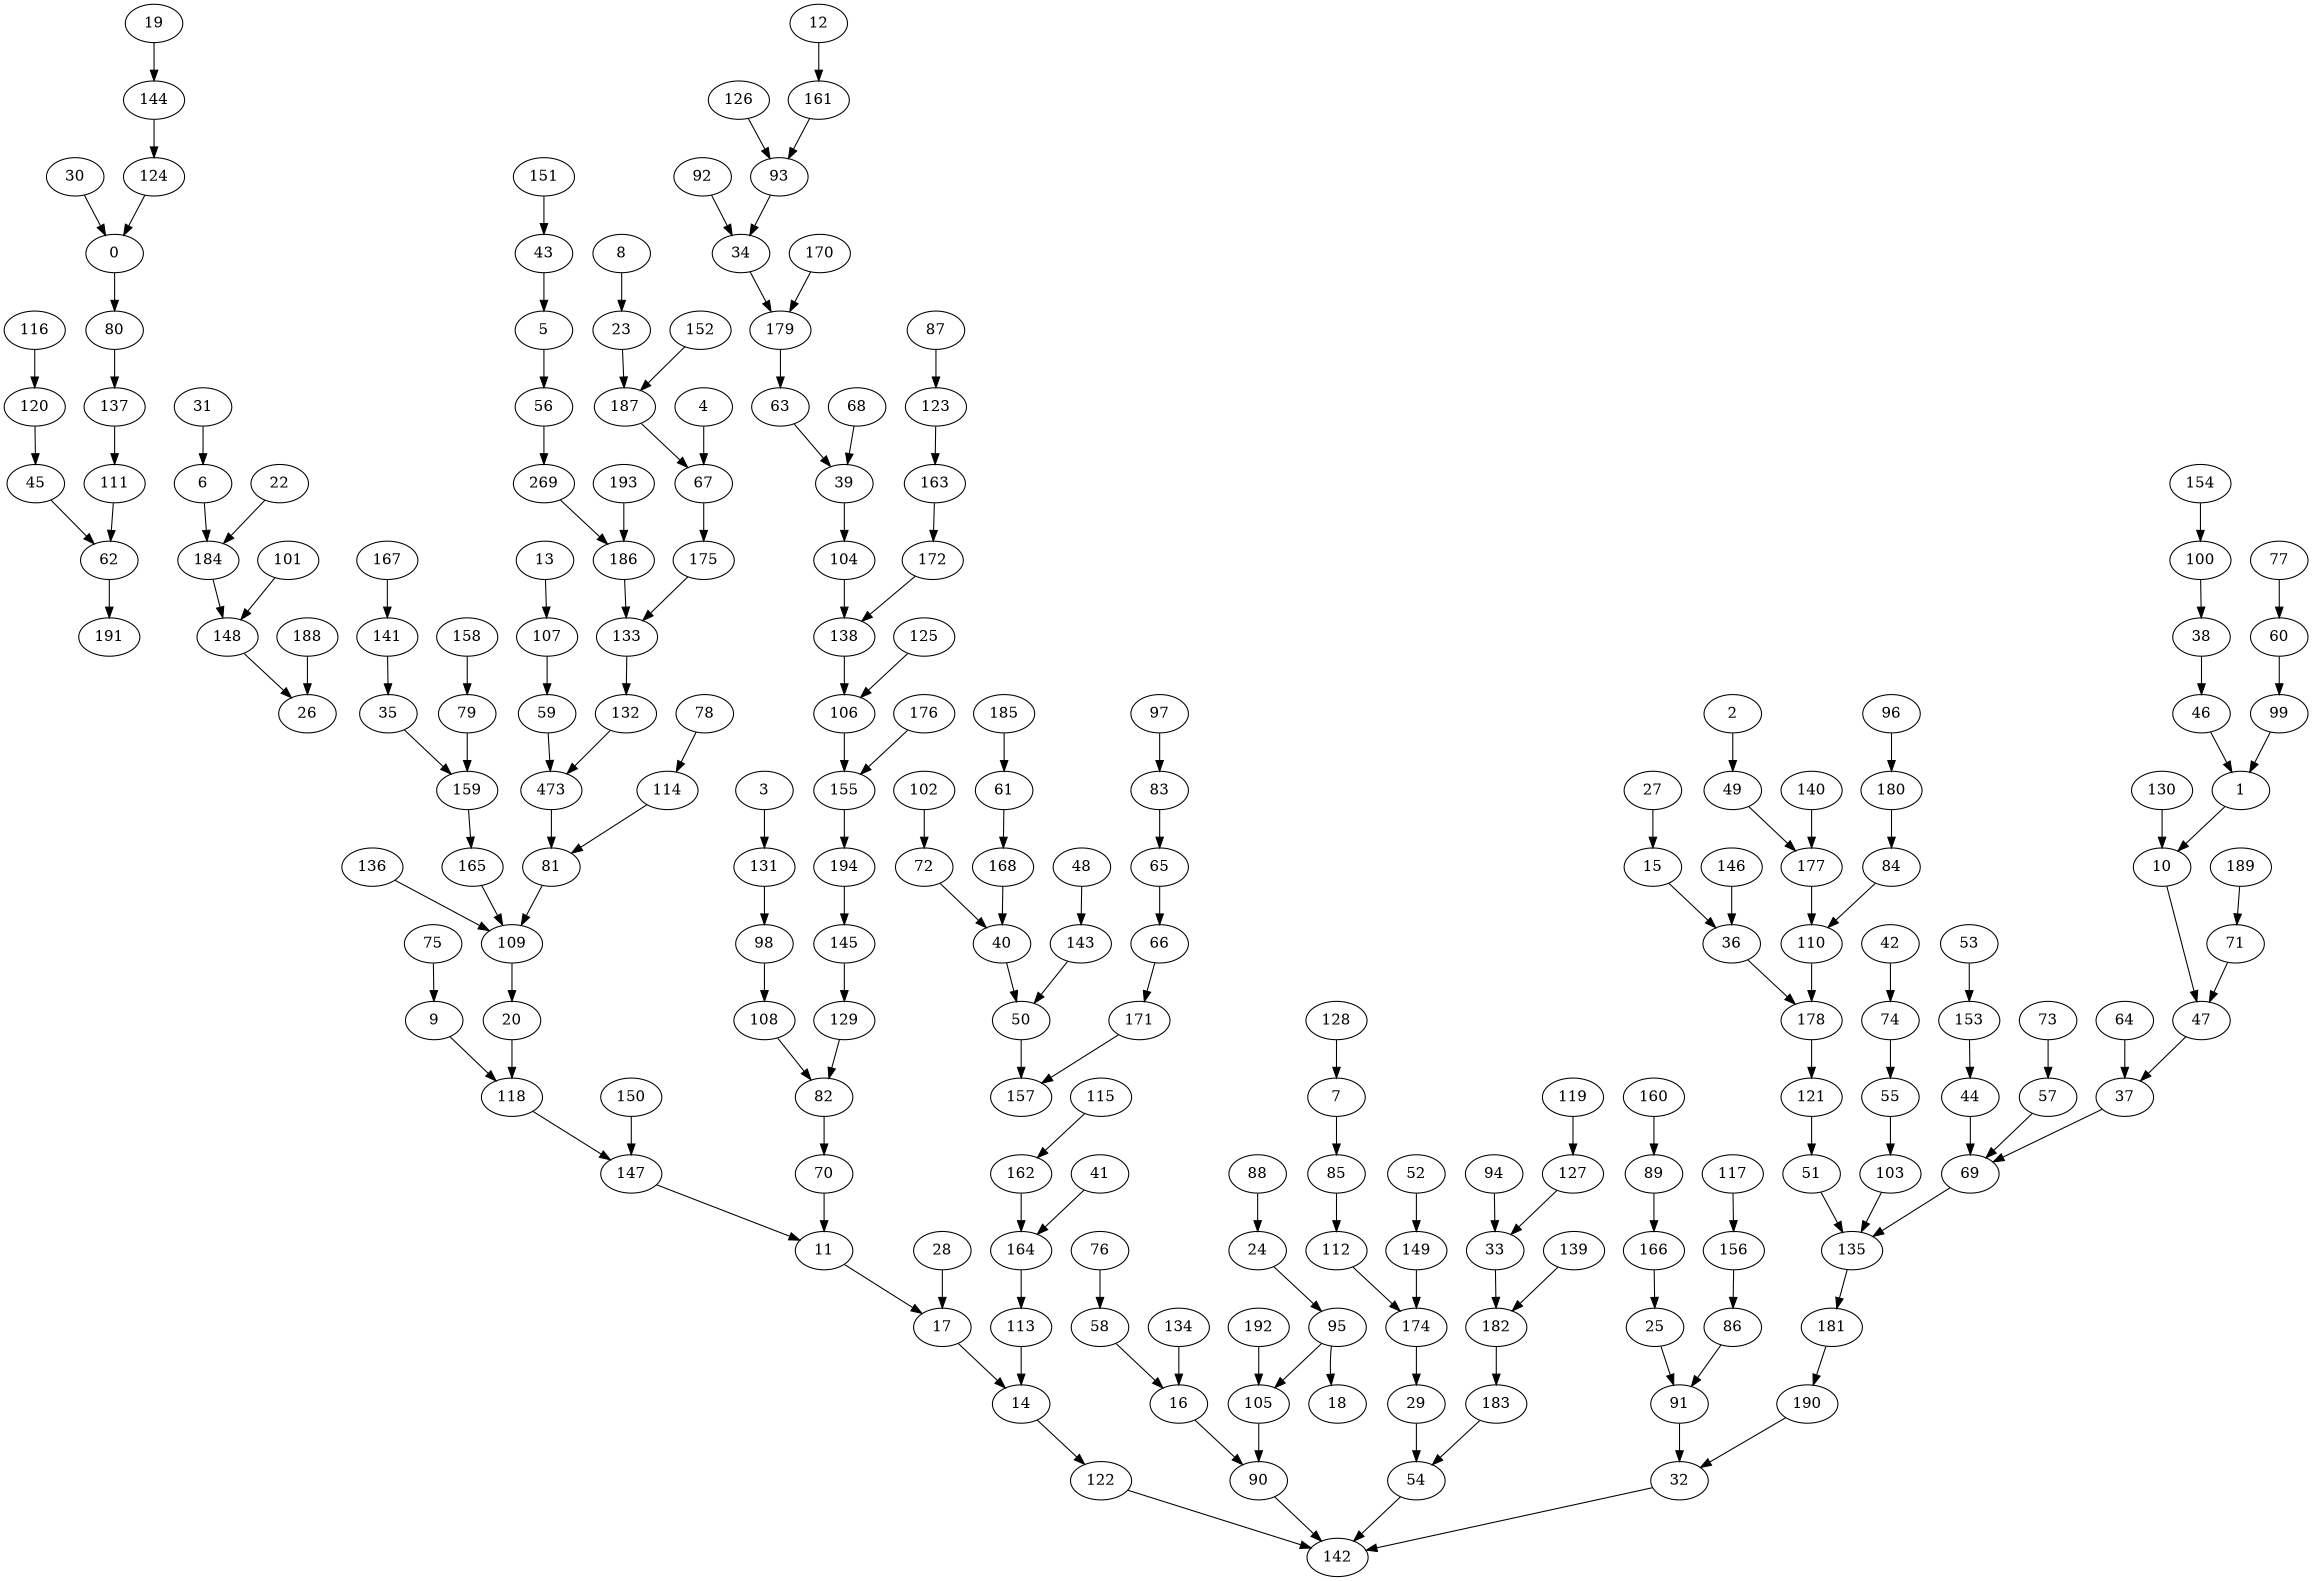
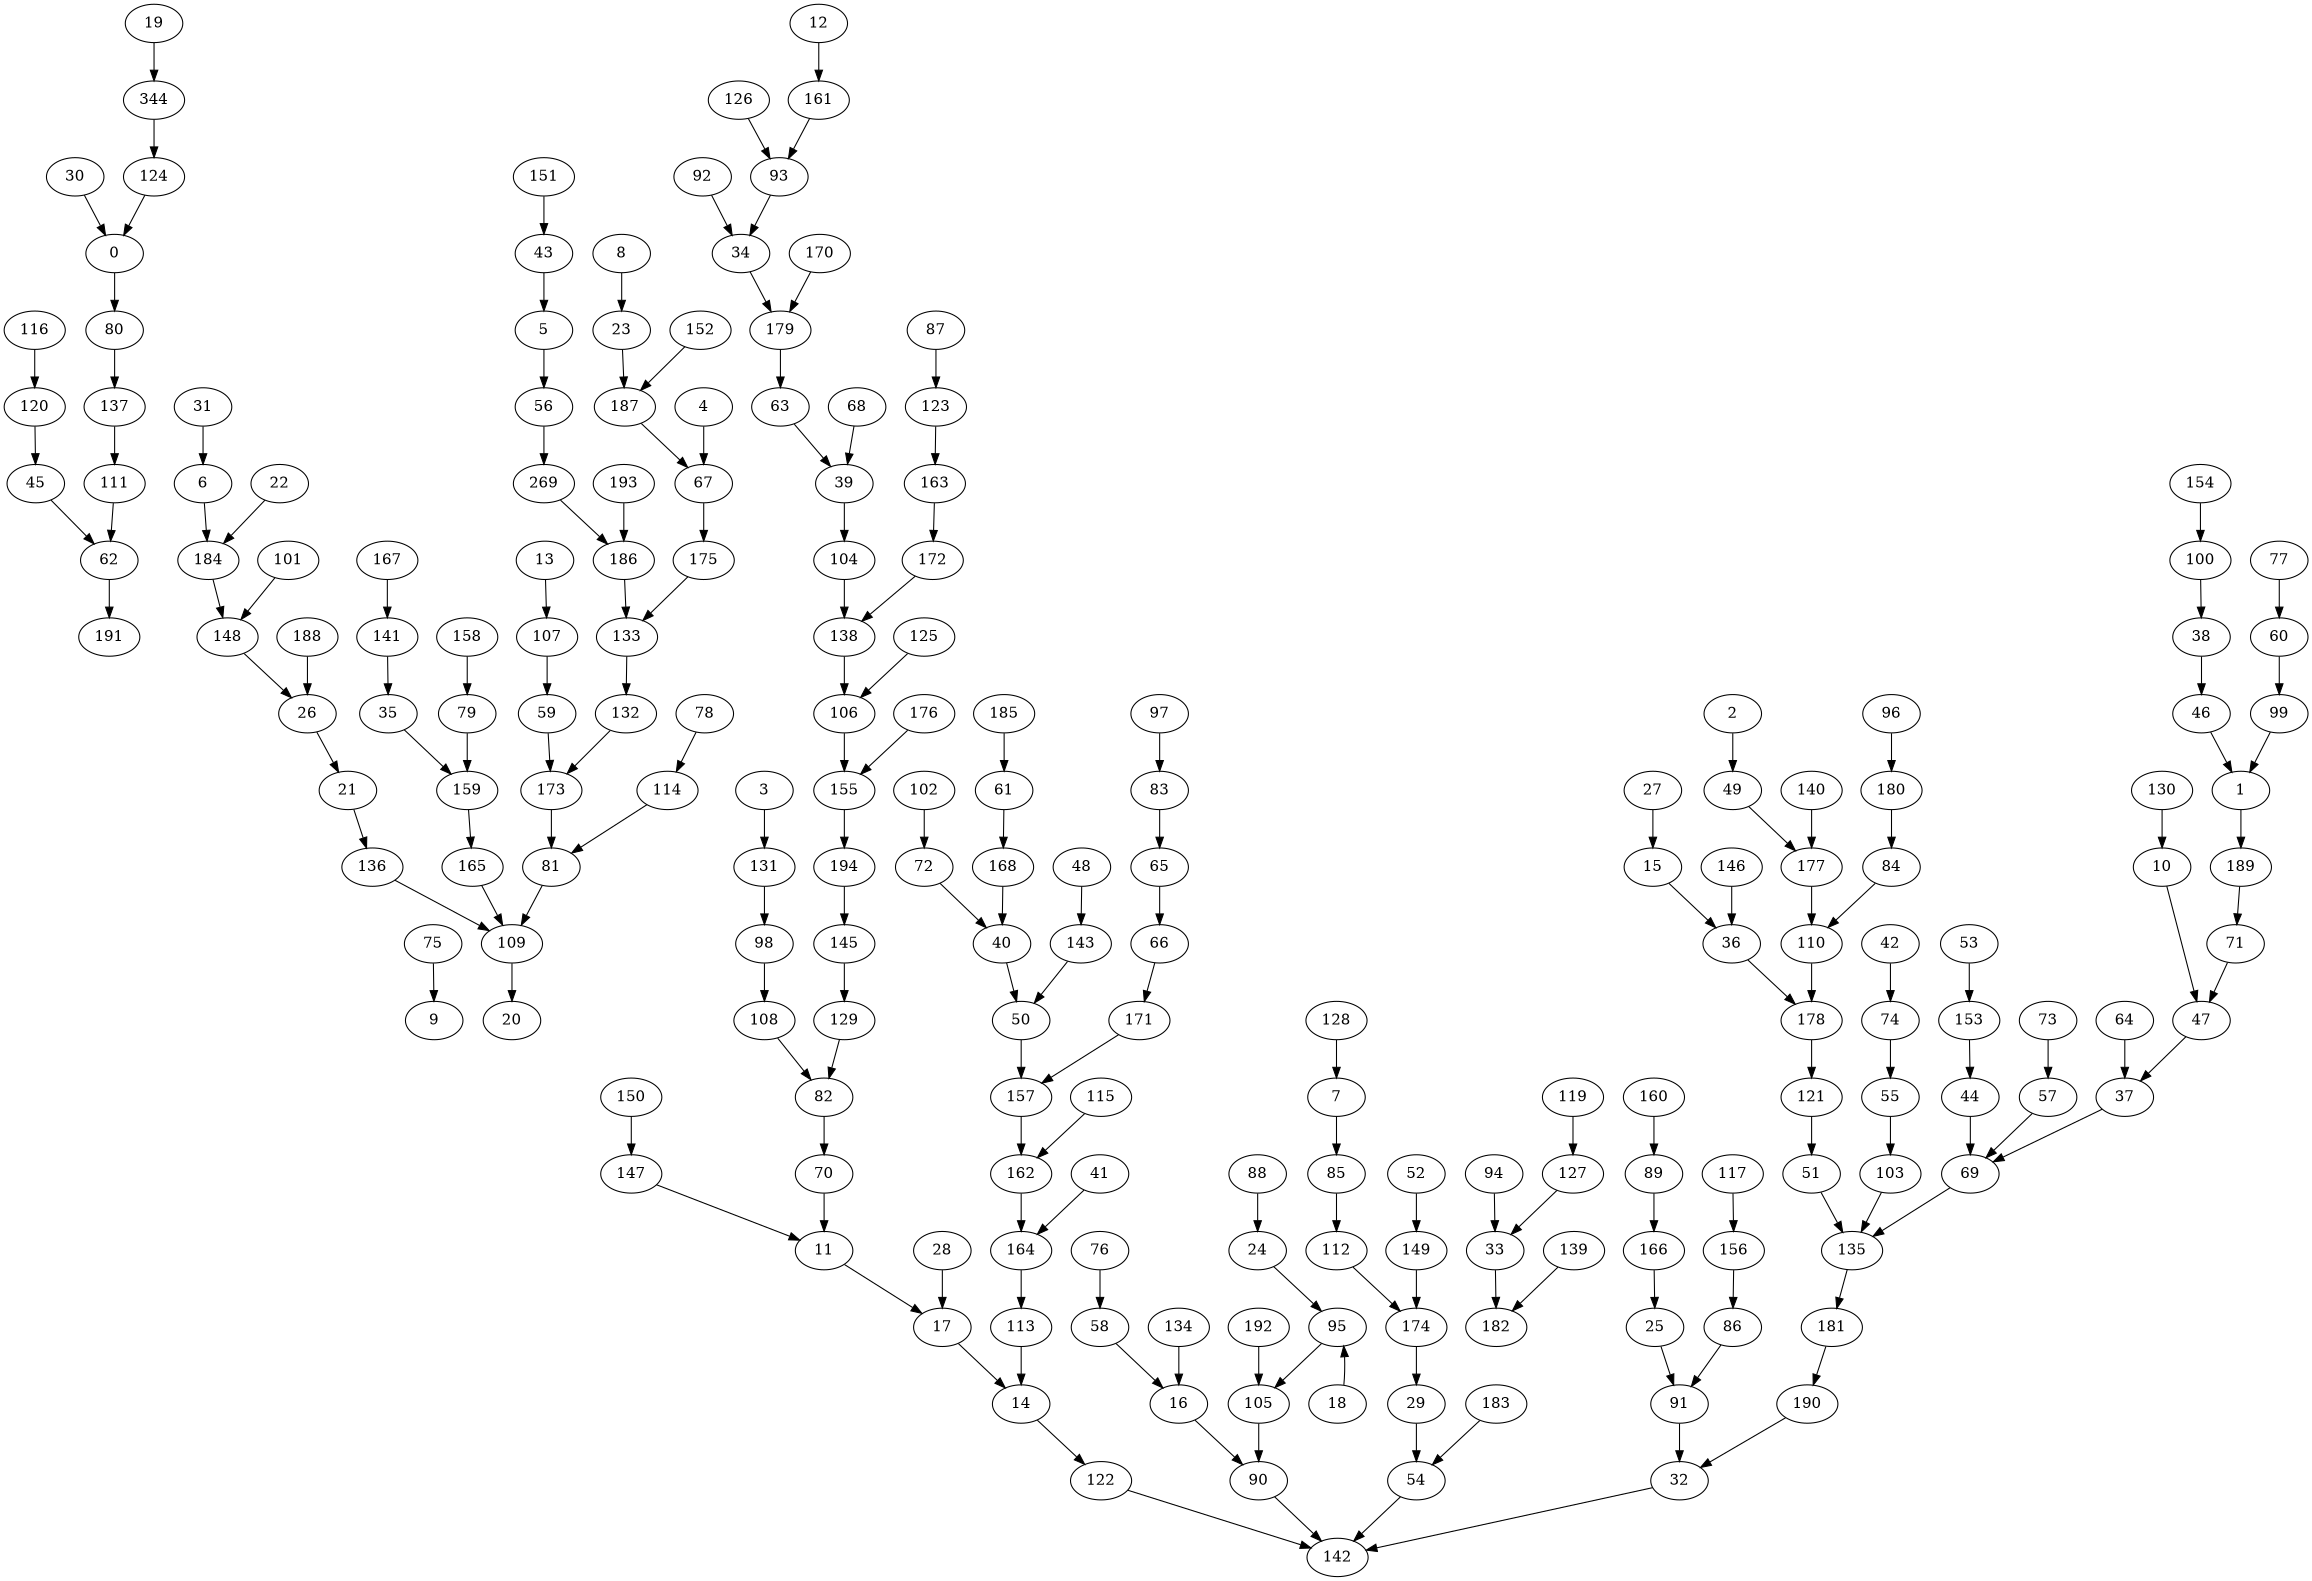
(154, 100) -> (154, 100)
none -> (348, 790)
(551, 790) -> (551, 790)
(2205, 825) -> (2241, 824)
(512, 1097) -> none
none -> (1021, 1130)
(1330, 1360) -> (1345, 1371)
(1496, 1360) -> none
